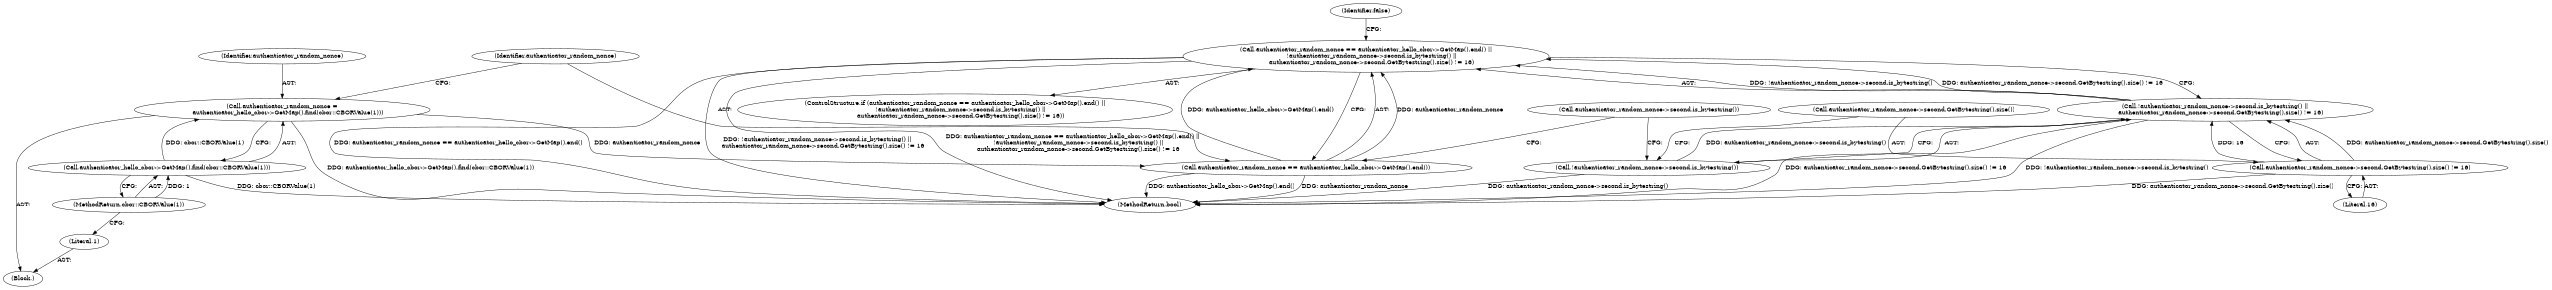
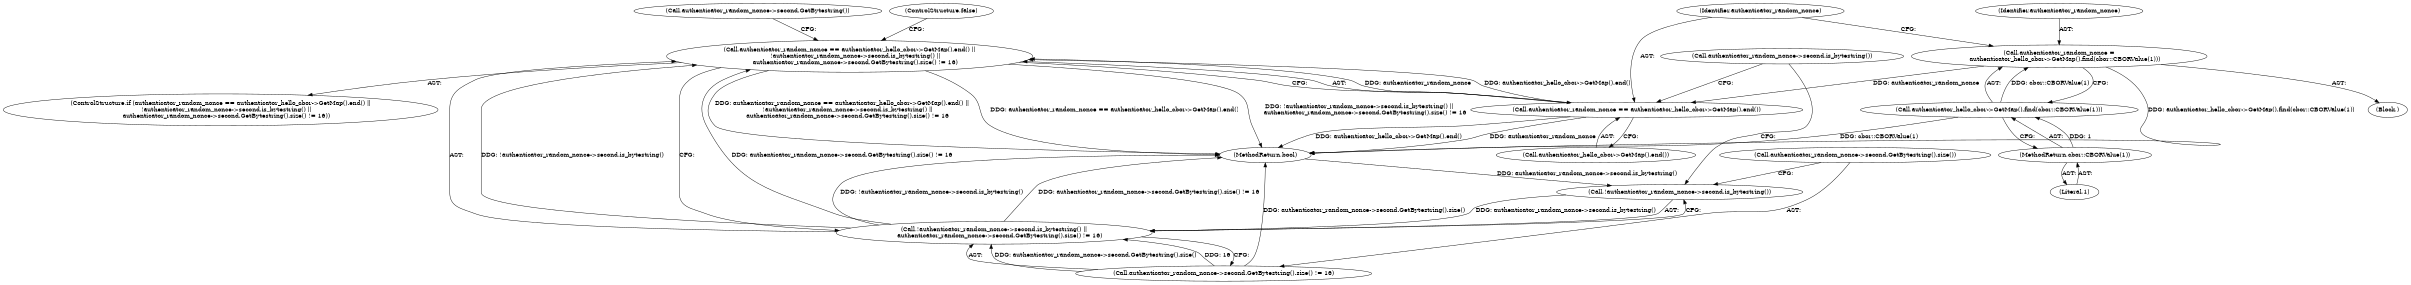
none -> (758, 11)
(1366, 11) -> (941, 11)
none -> (1596, 155)
(1391, 191) -> (1456, 172)
(2360, 205) -> none
(118, 223) -> (2070, 174)
(55, 259) -> (2078, 176)
